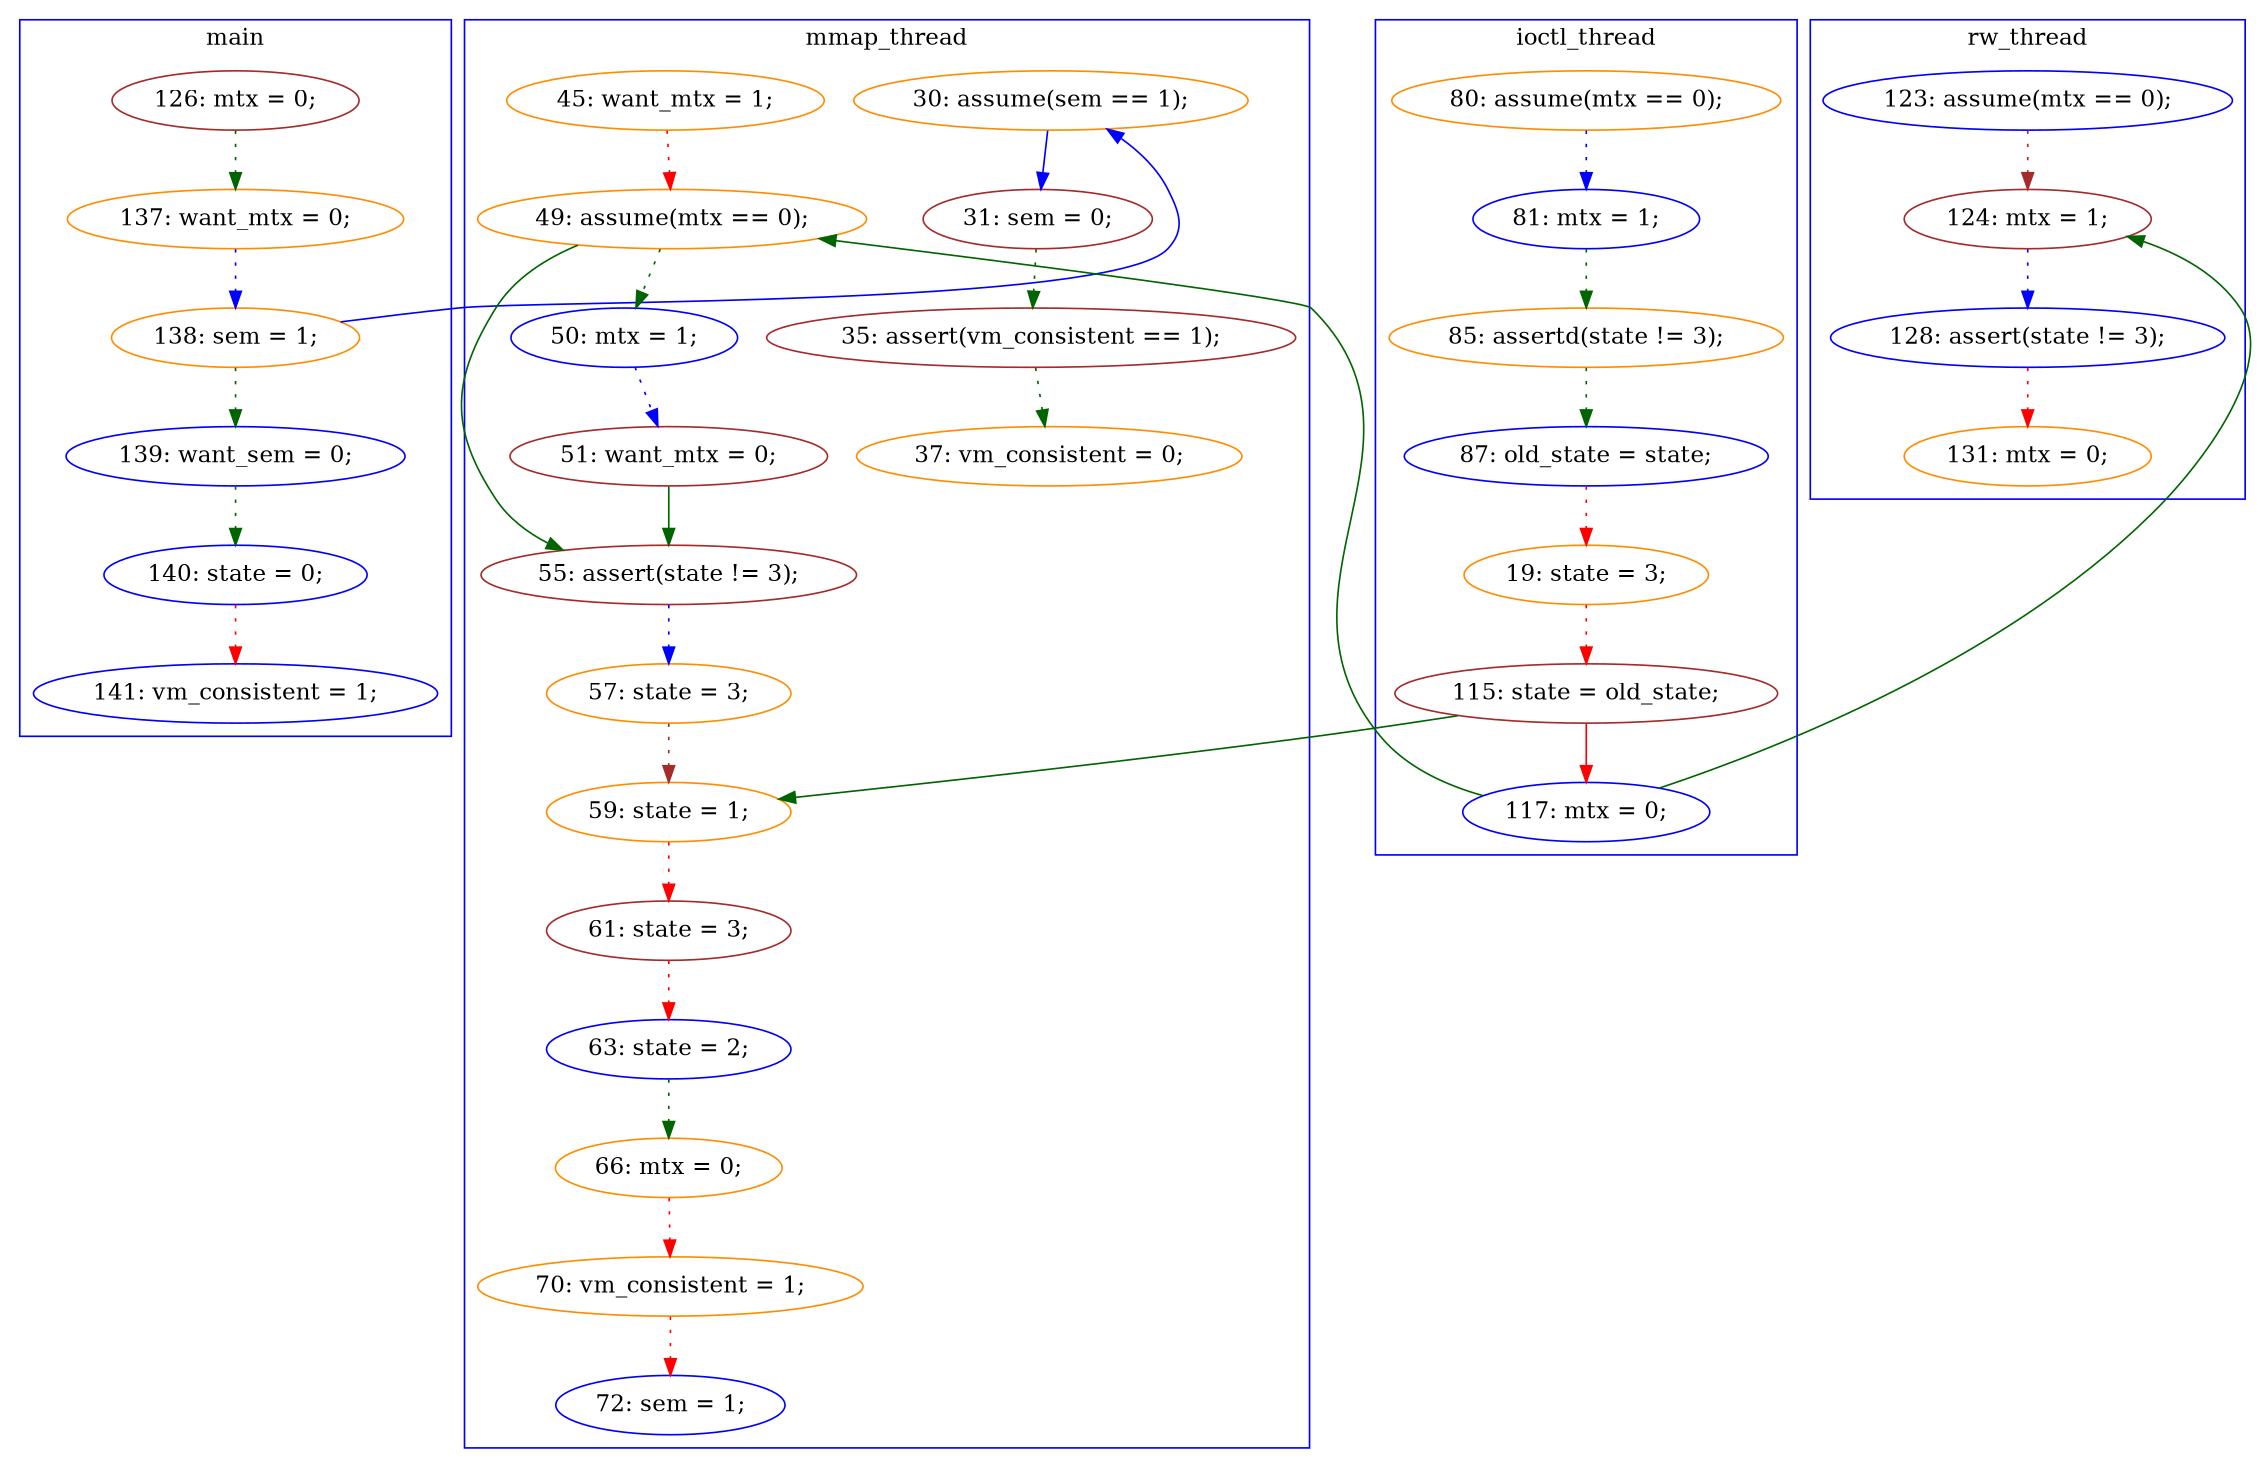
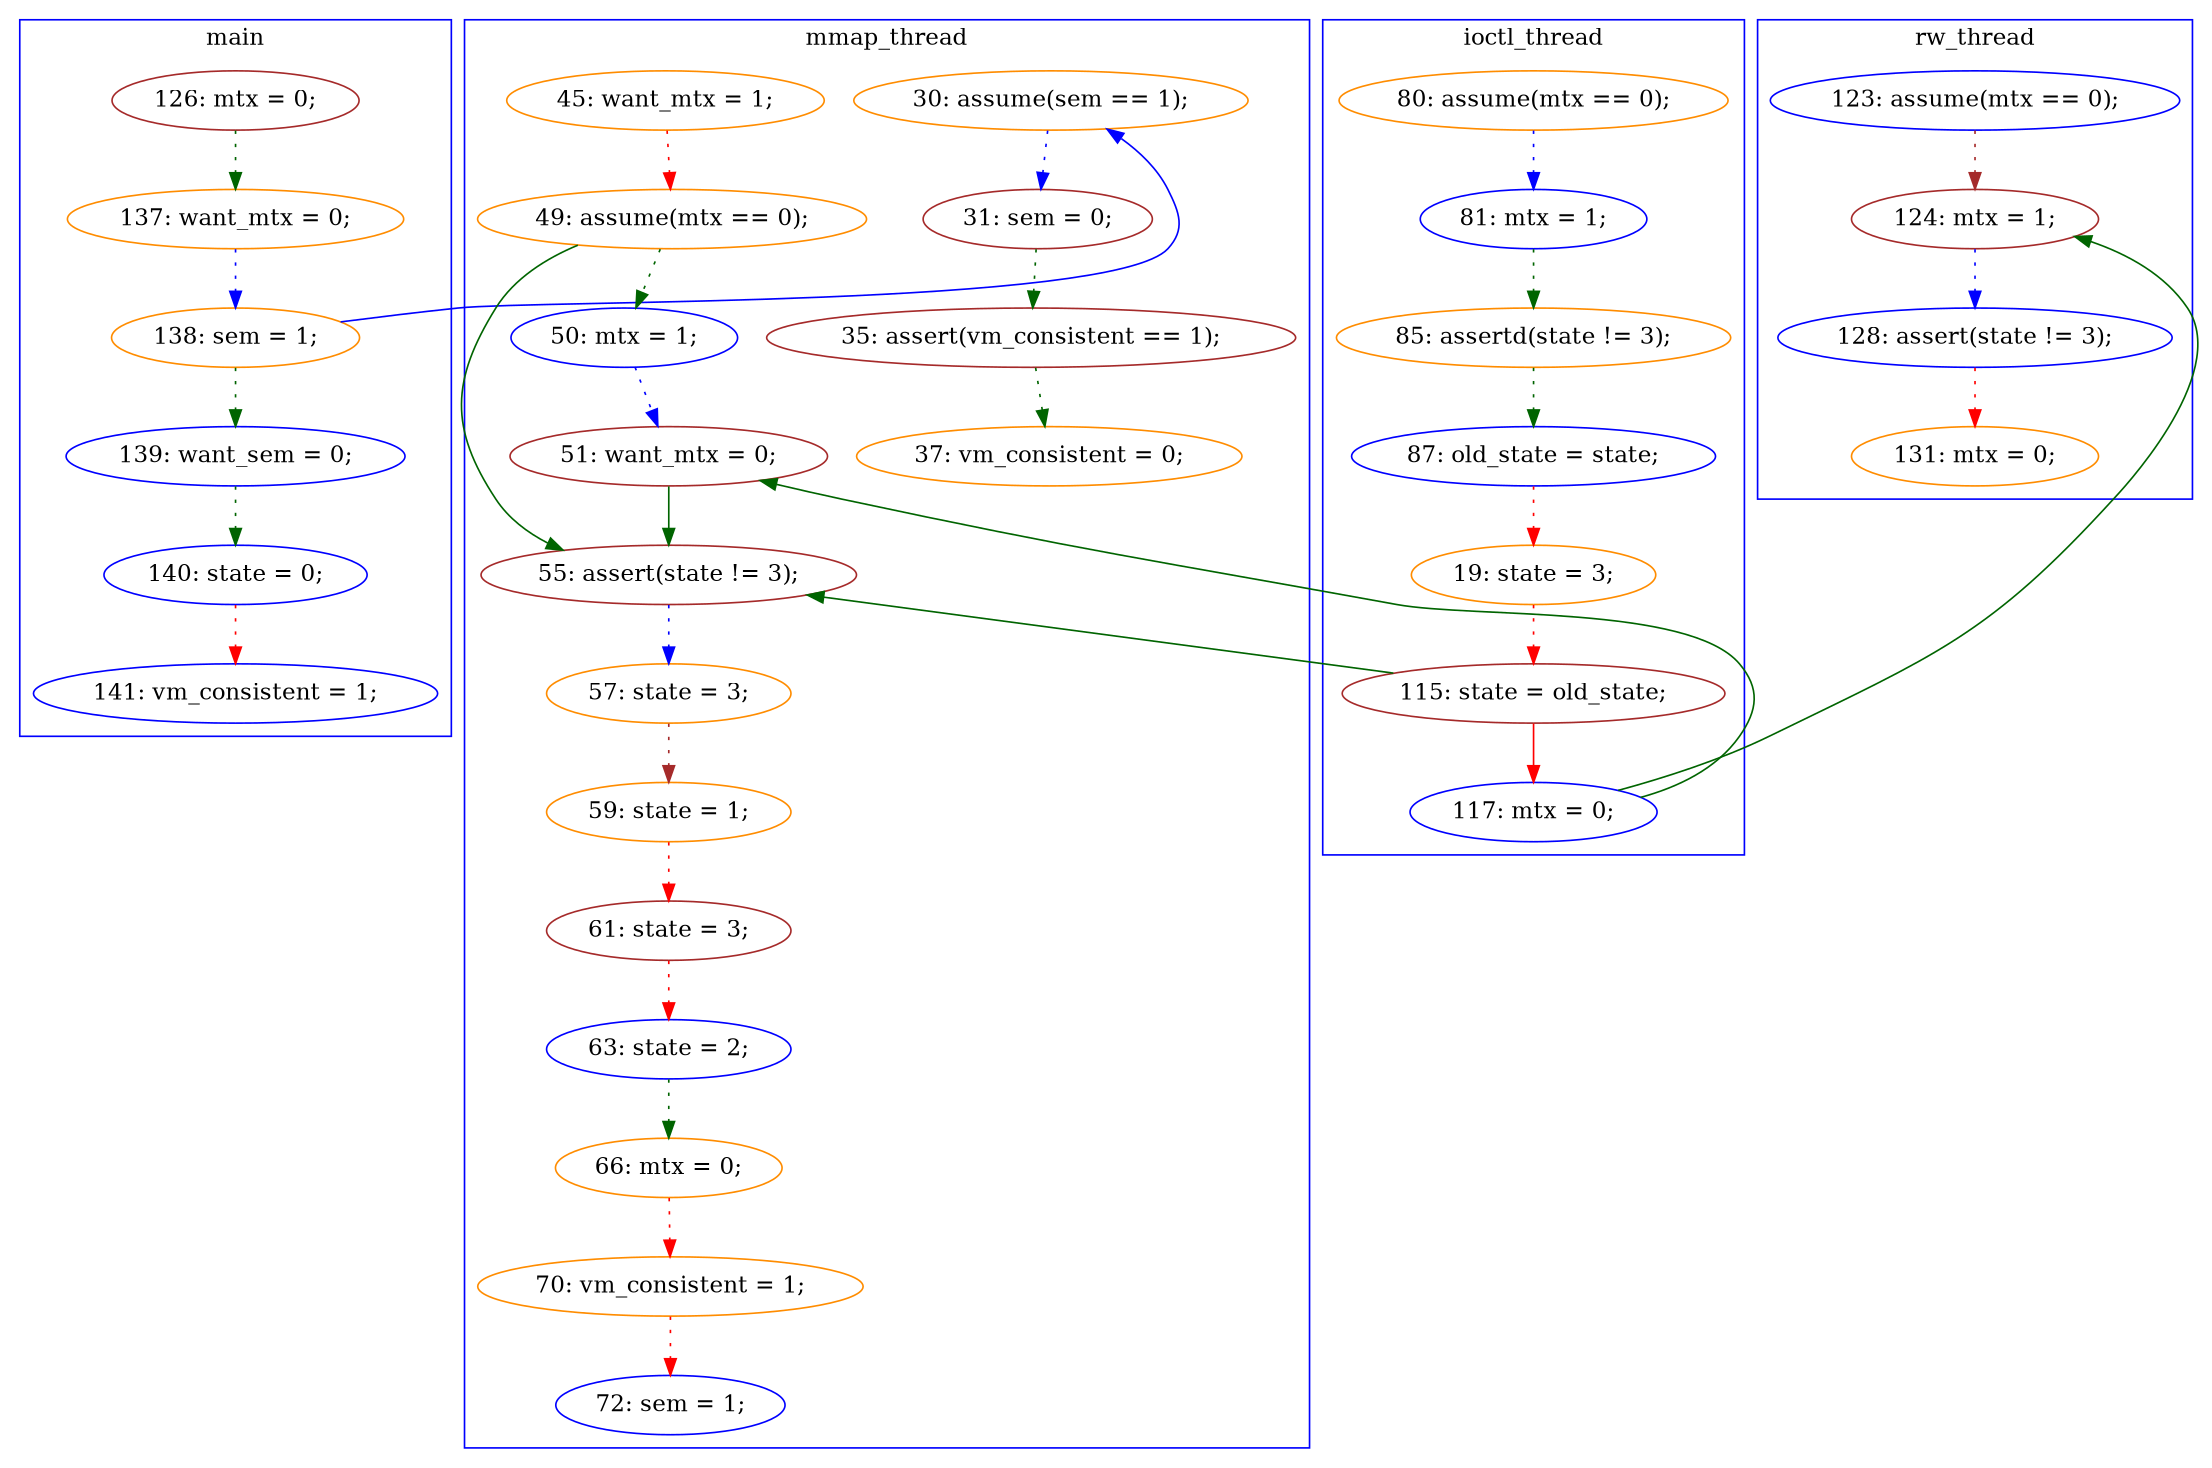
(1045, 152) -> (1045, 152)
(1339, 346) -> (1357, 597)
(1127, 760) -> (1108, 635)
